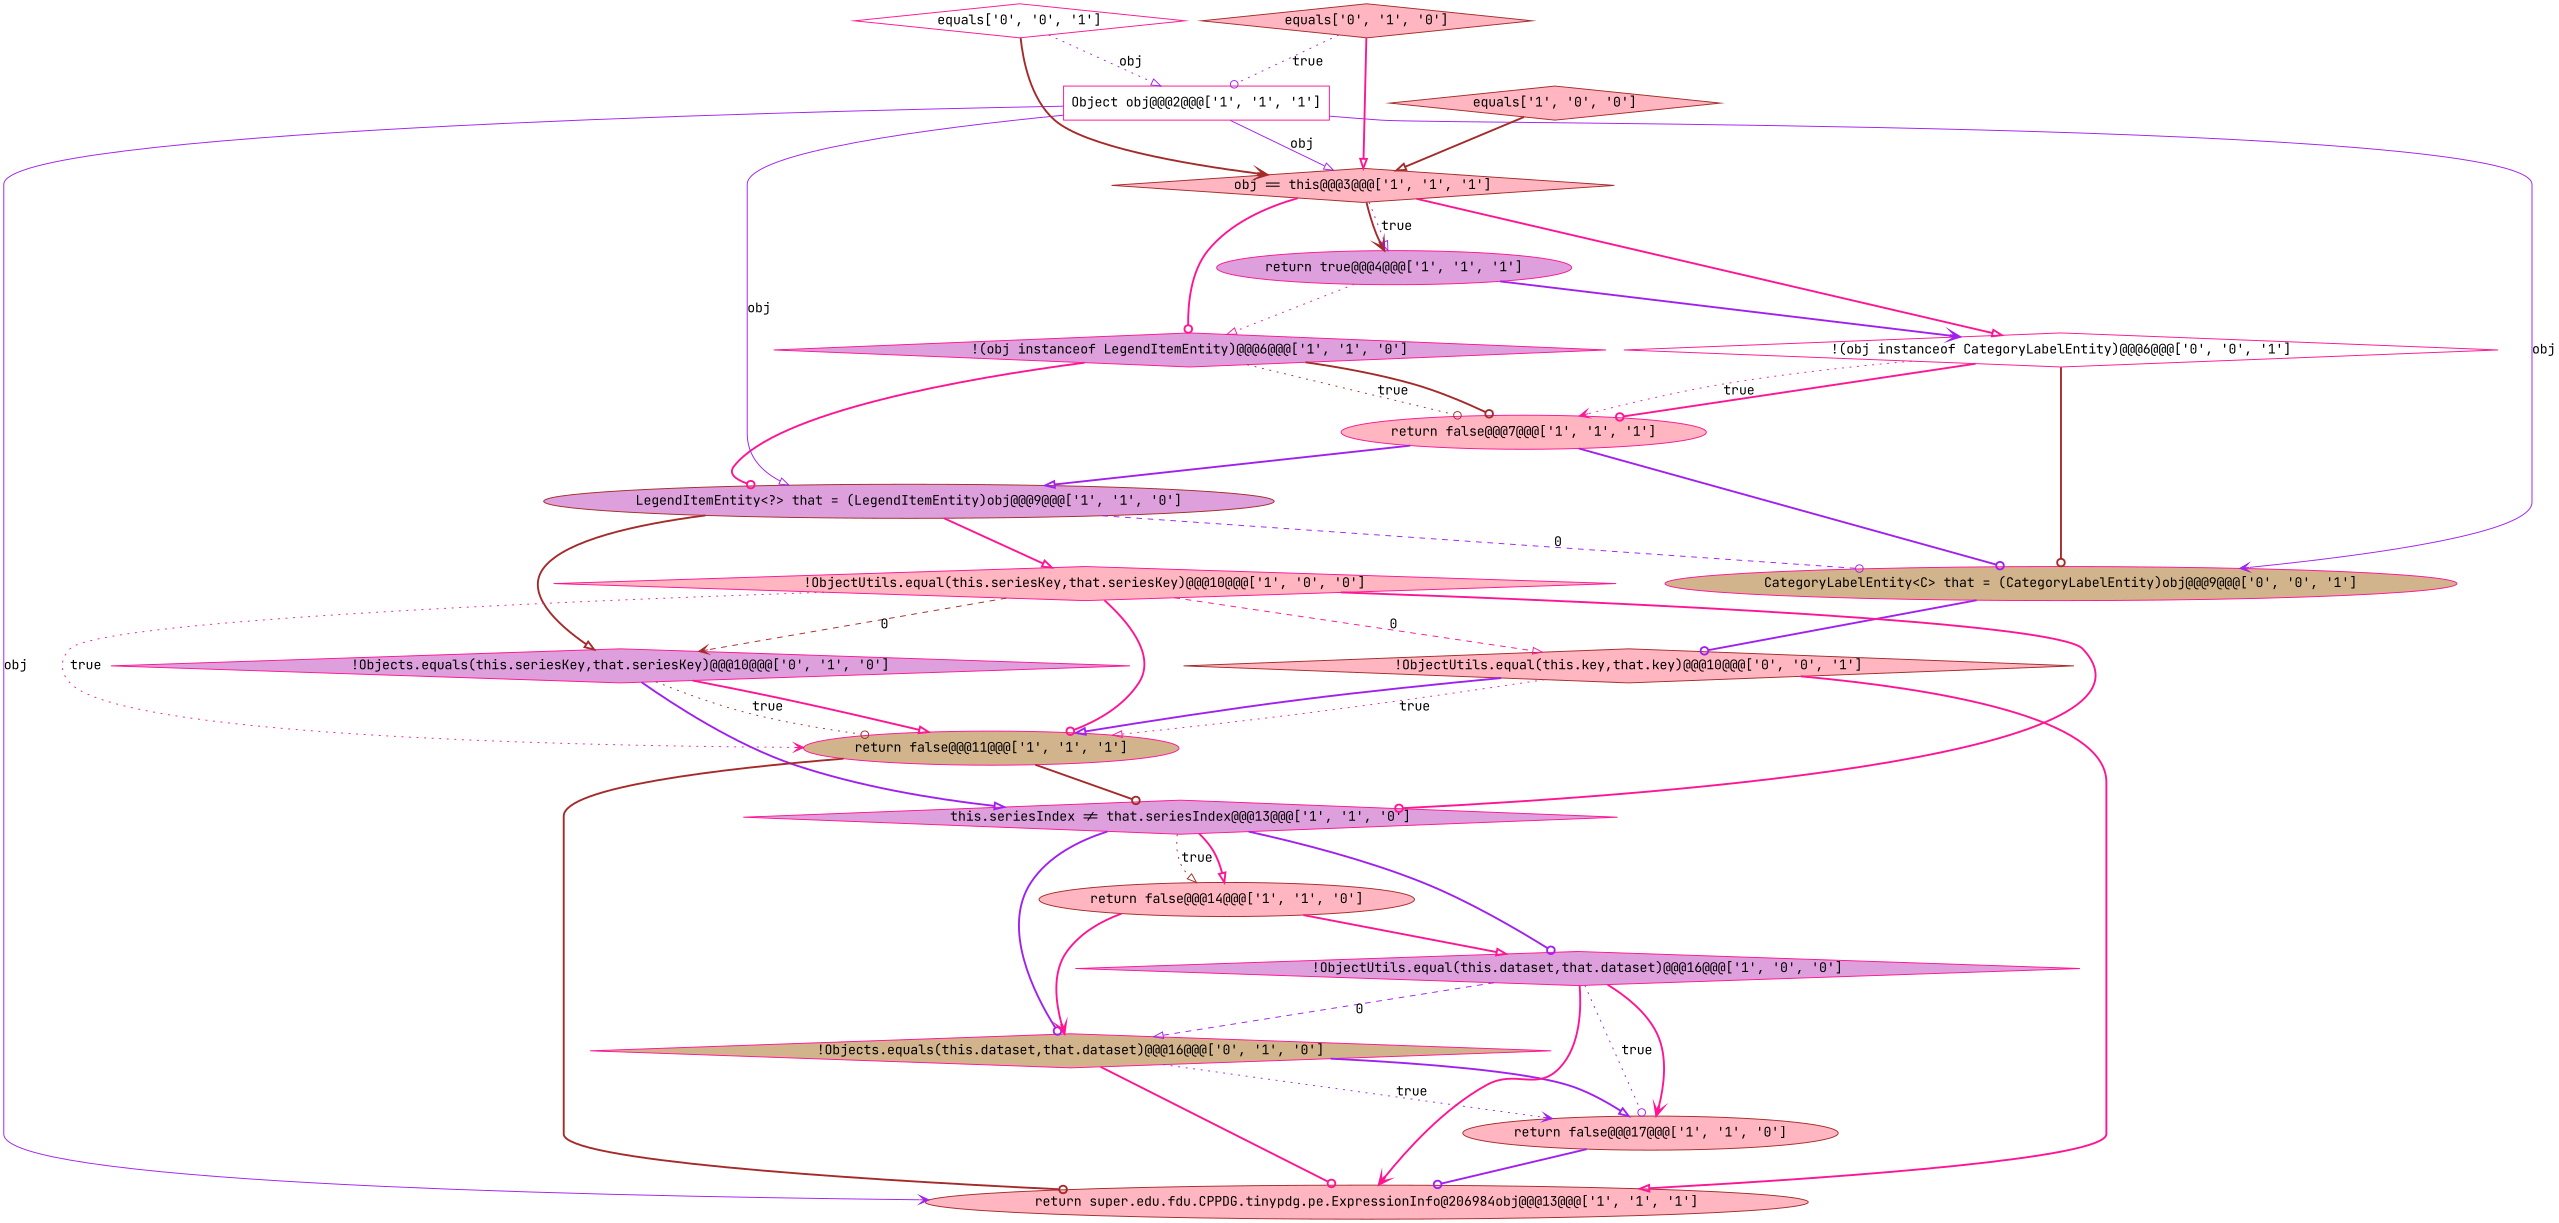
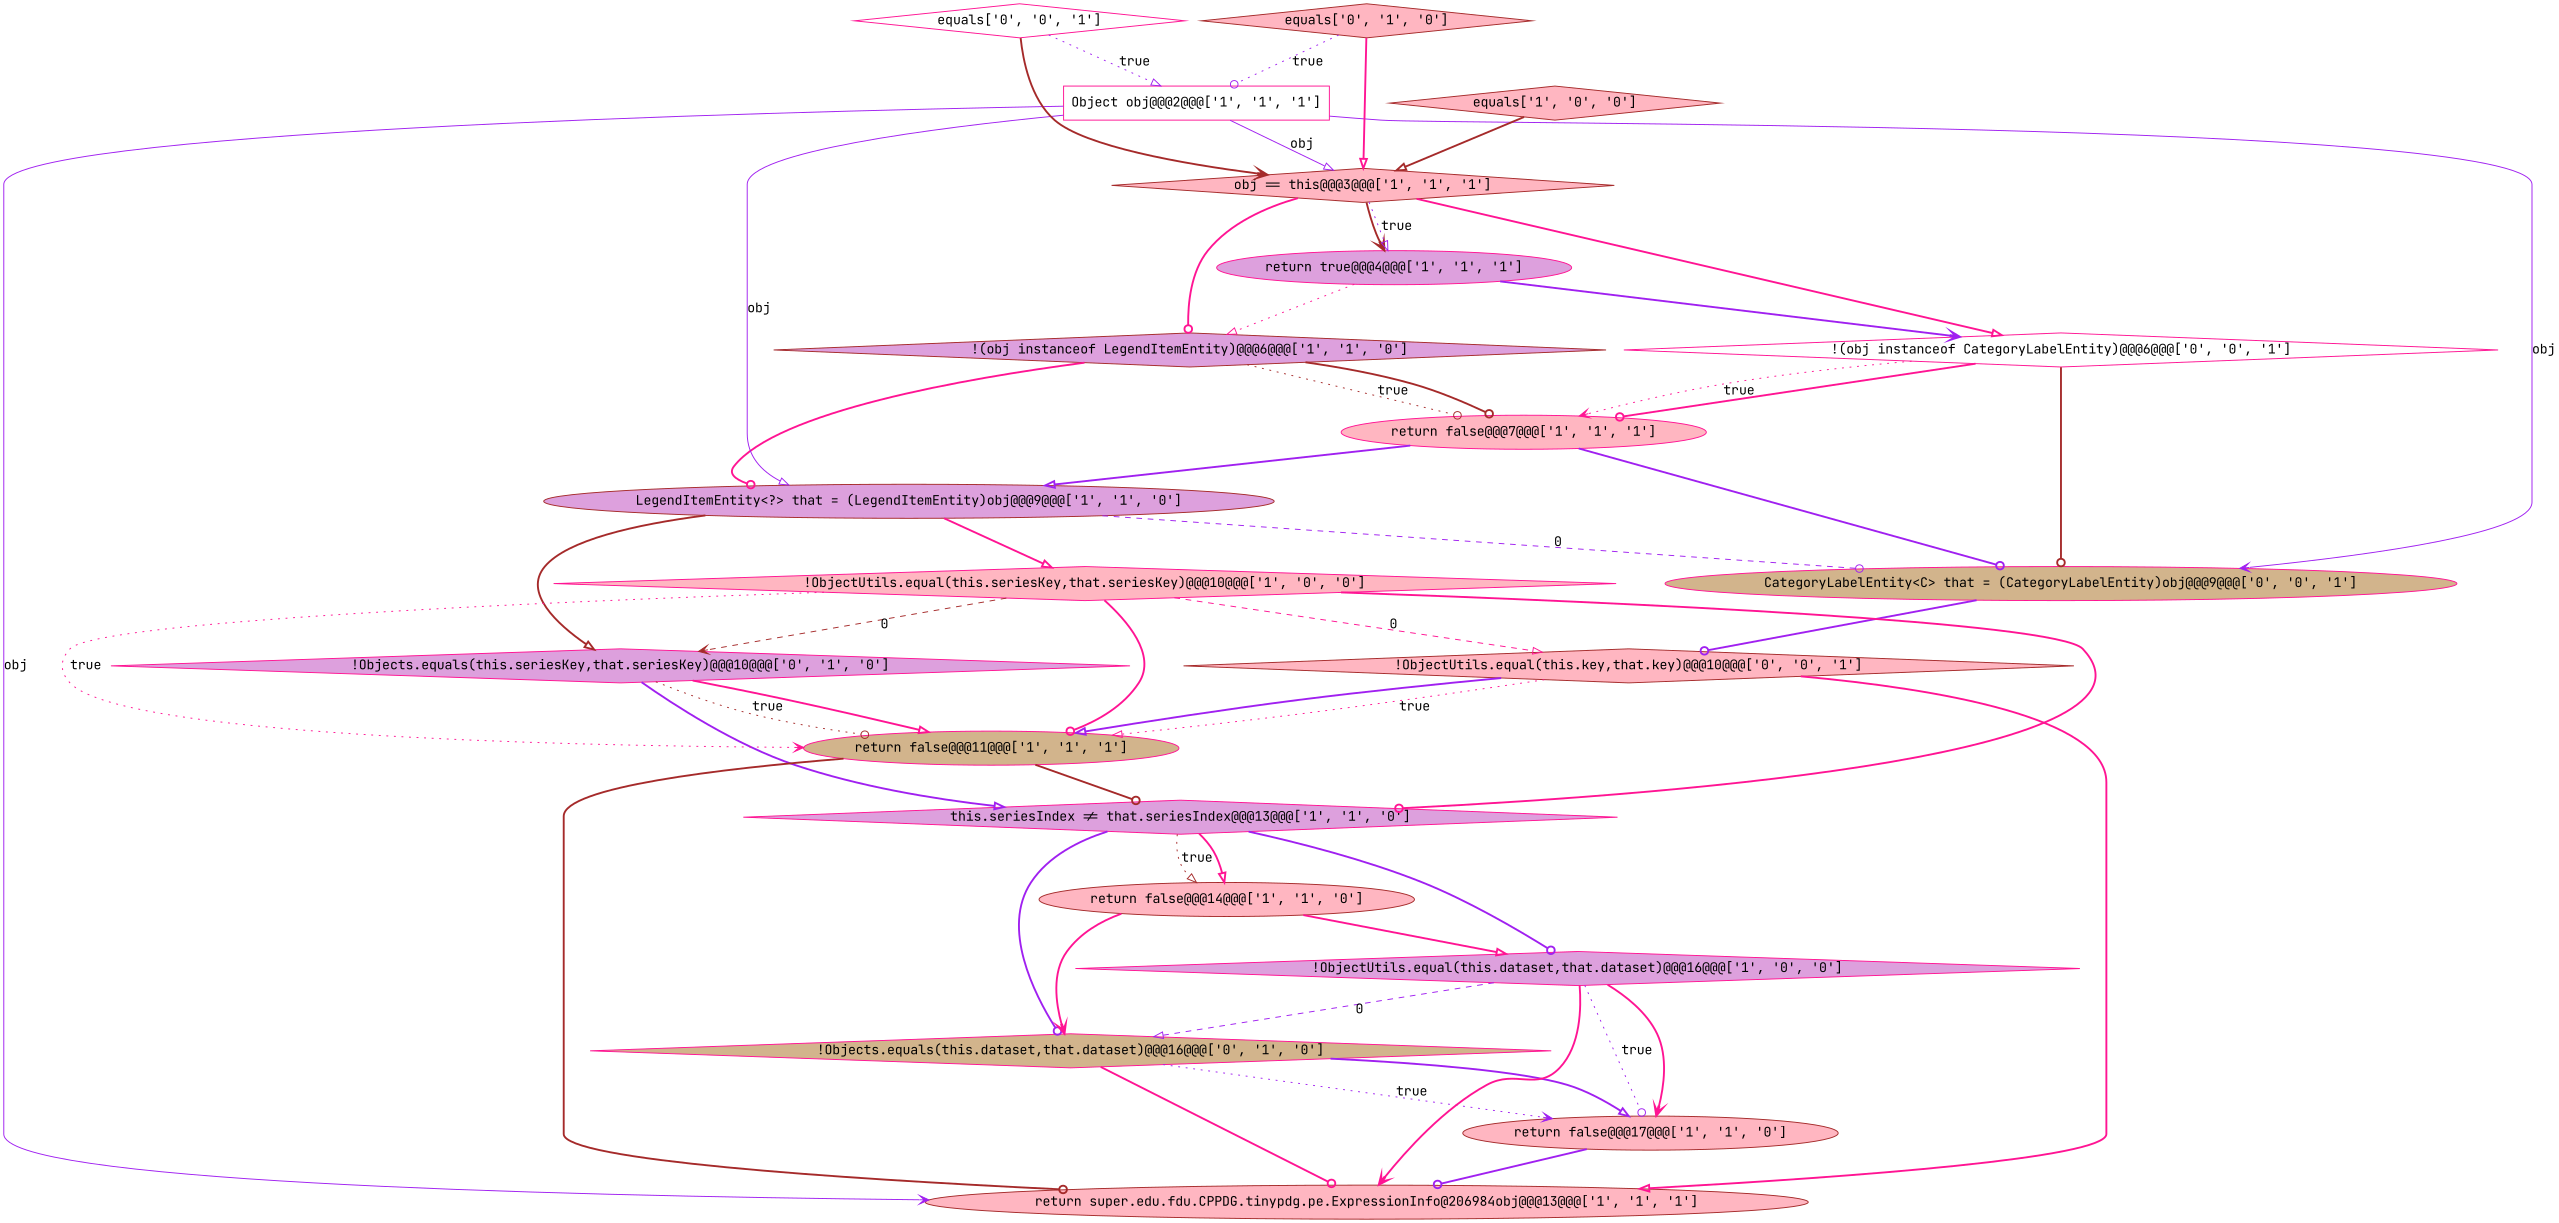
(1131, 62) -> (1135, 62)
(1190, 350) -> (1190, 350)
